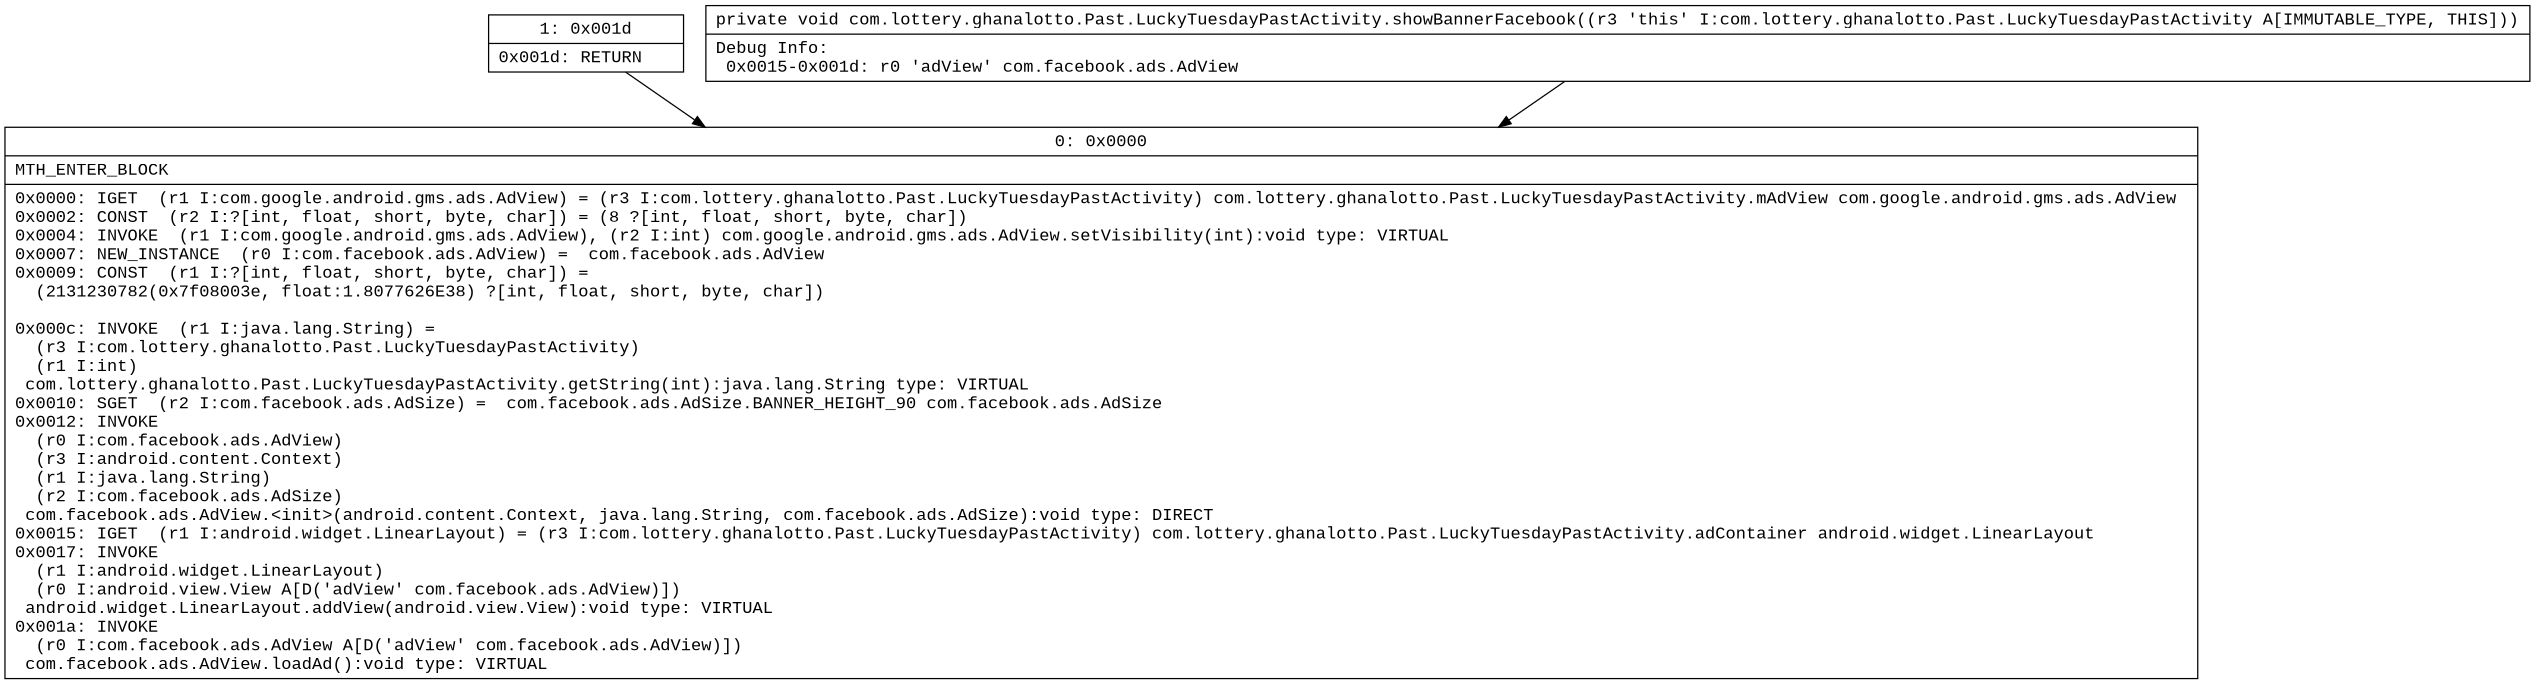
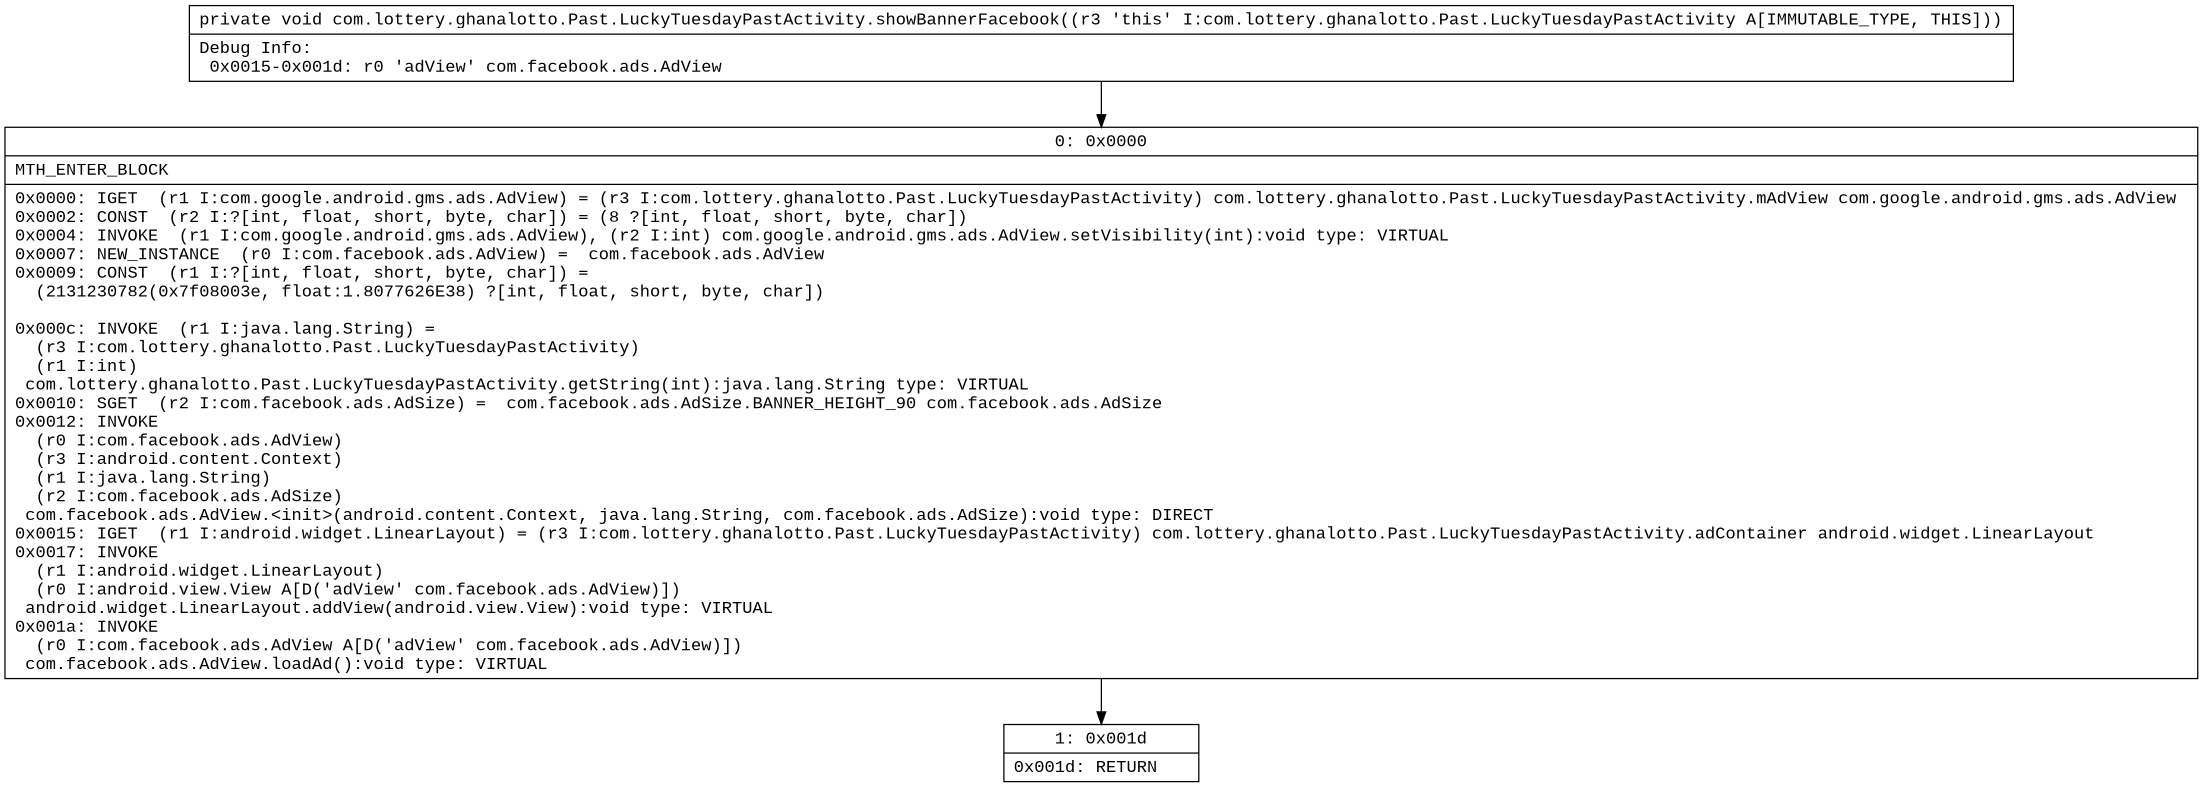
(660, 96) -> (1101, 695)
